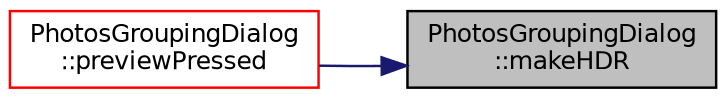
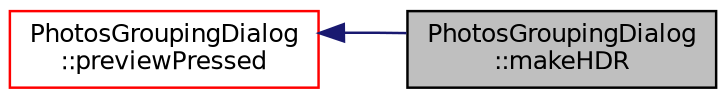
(350, 66) -> (375, 33)
